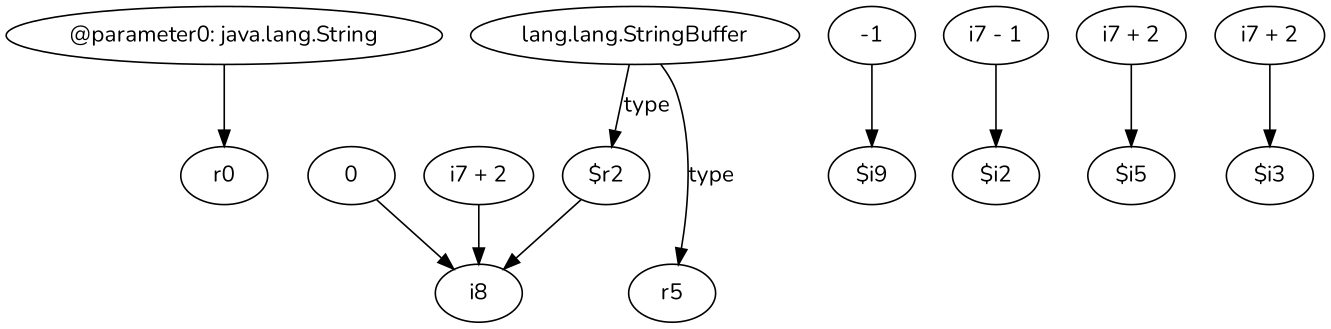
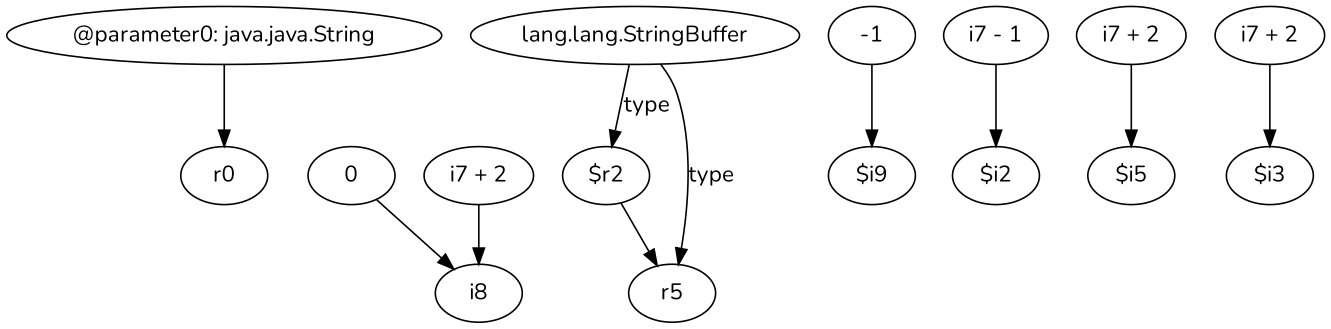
(224, 35) -> (224, 35)
(549, 229) -> (635, 227)
